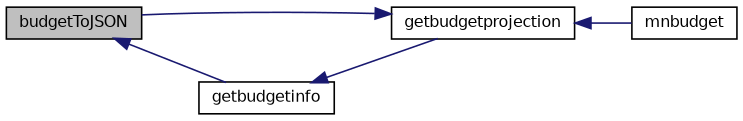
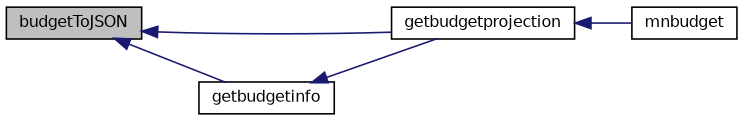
(258, 12) -> (274, 34)
